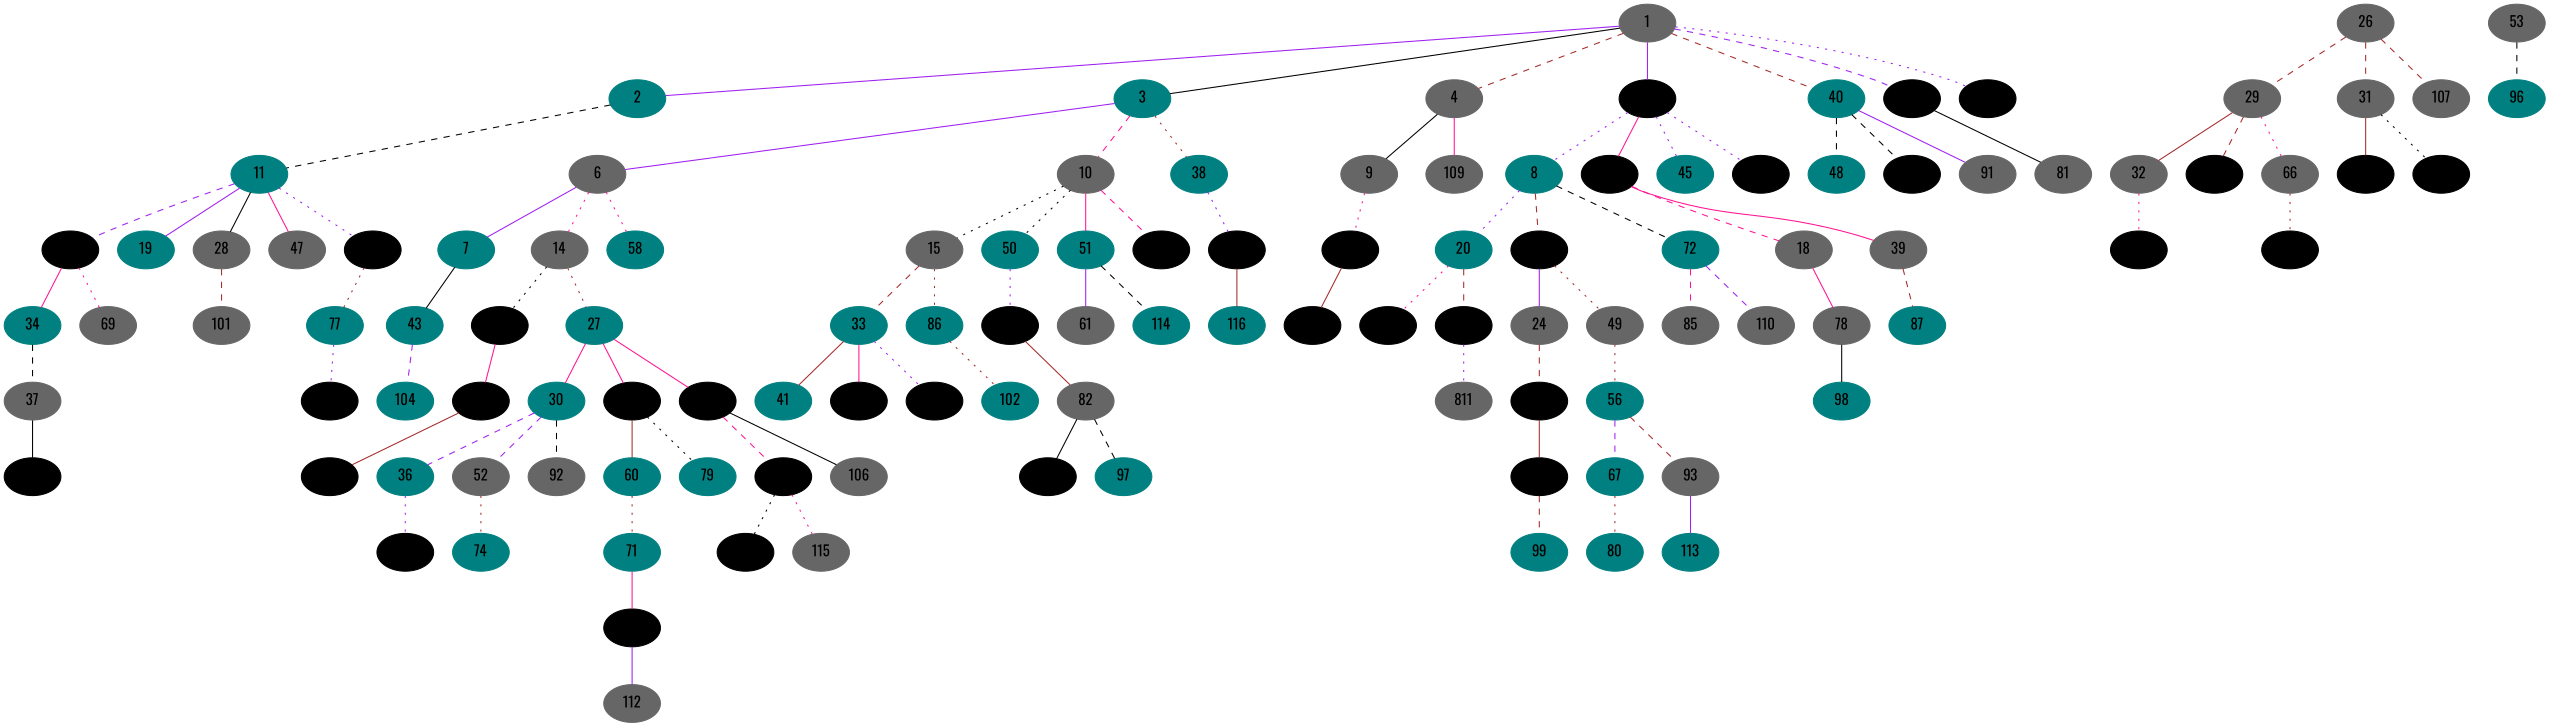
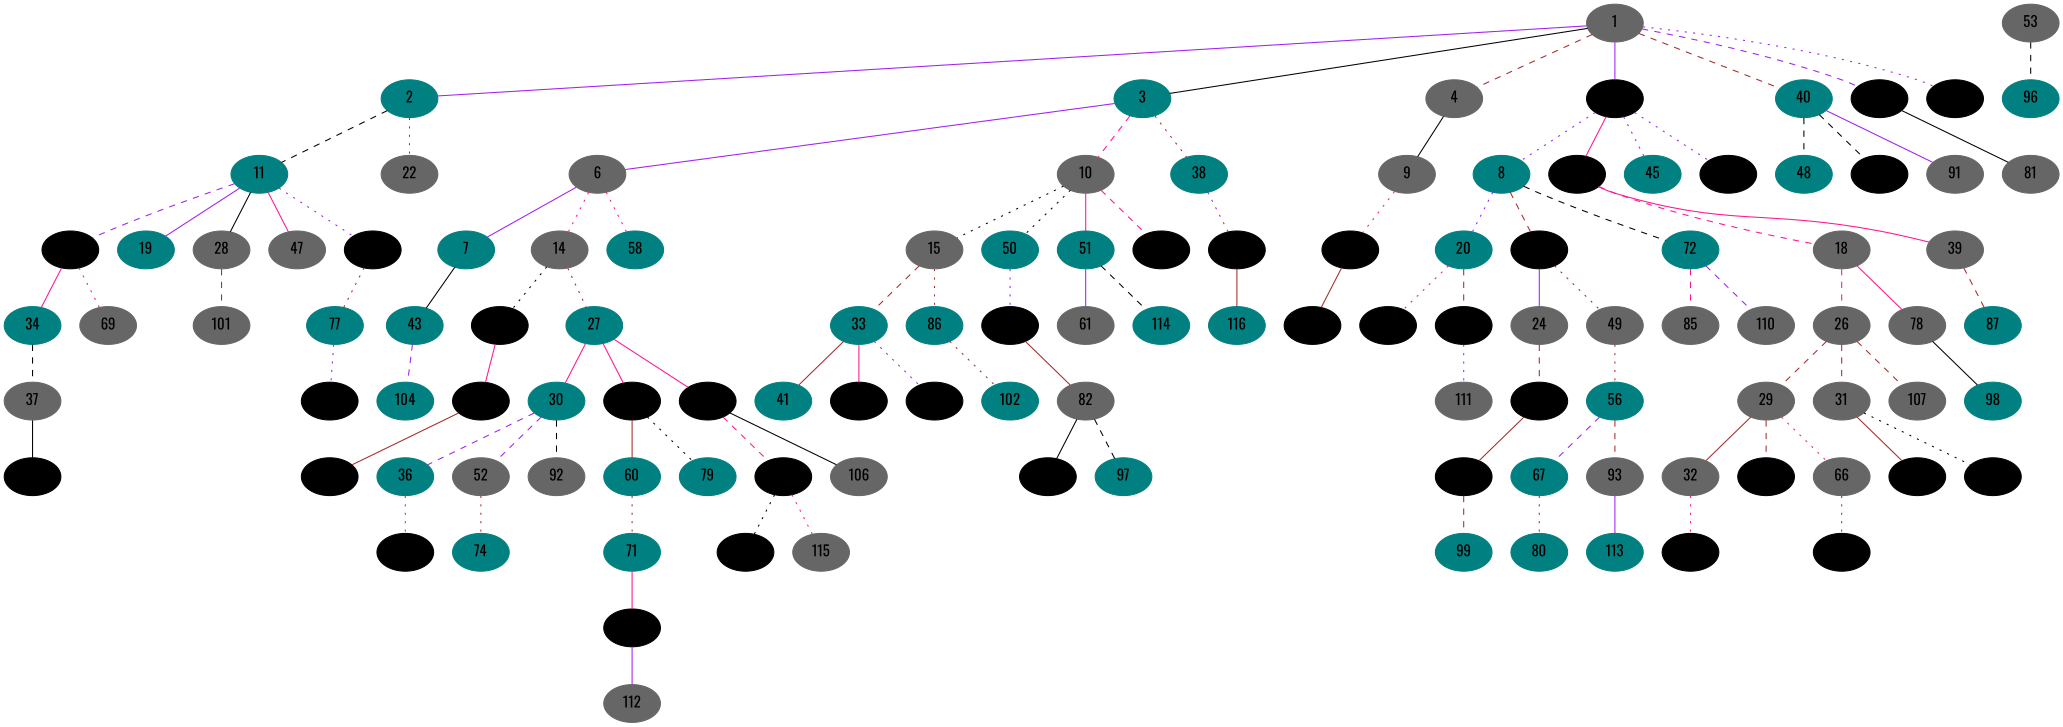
none -> (409, 174)
(1454, 174) -> none
none -> (1842, 288)
(1464, 401) -> (1464, 401)
